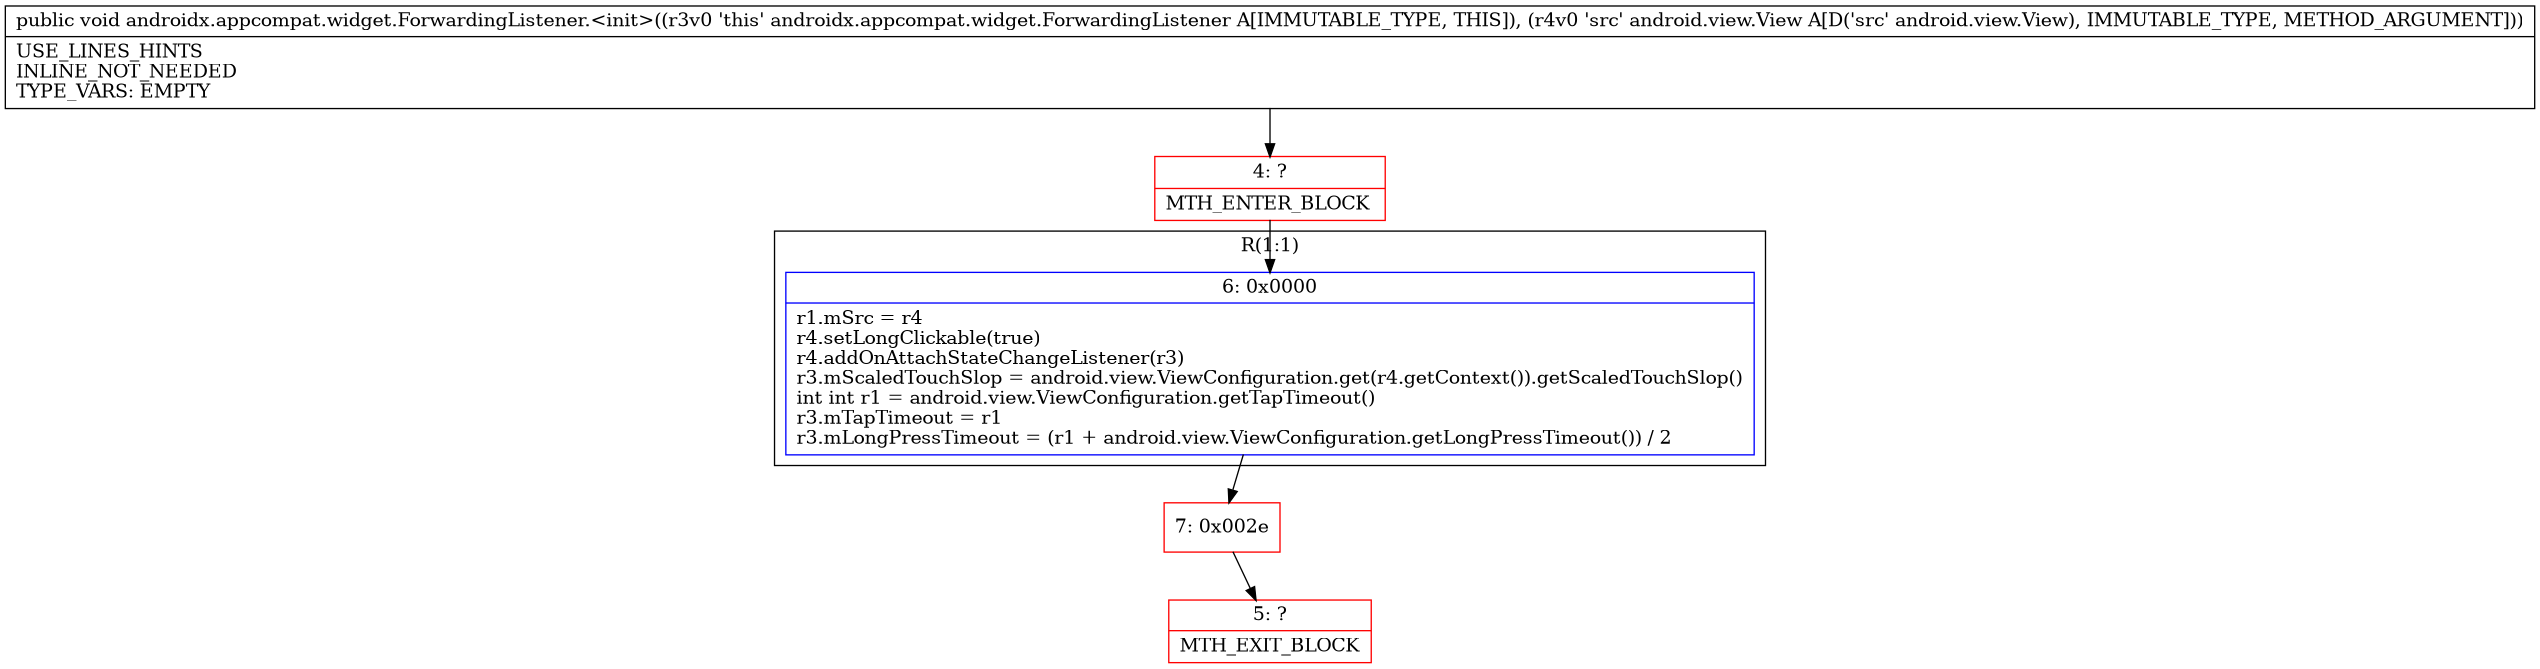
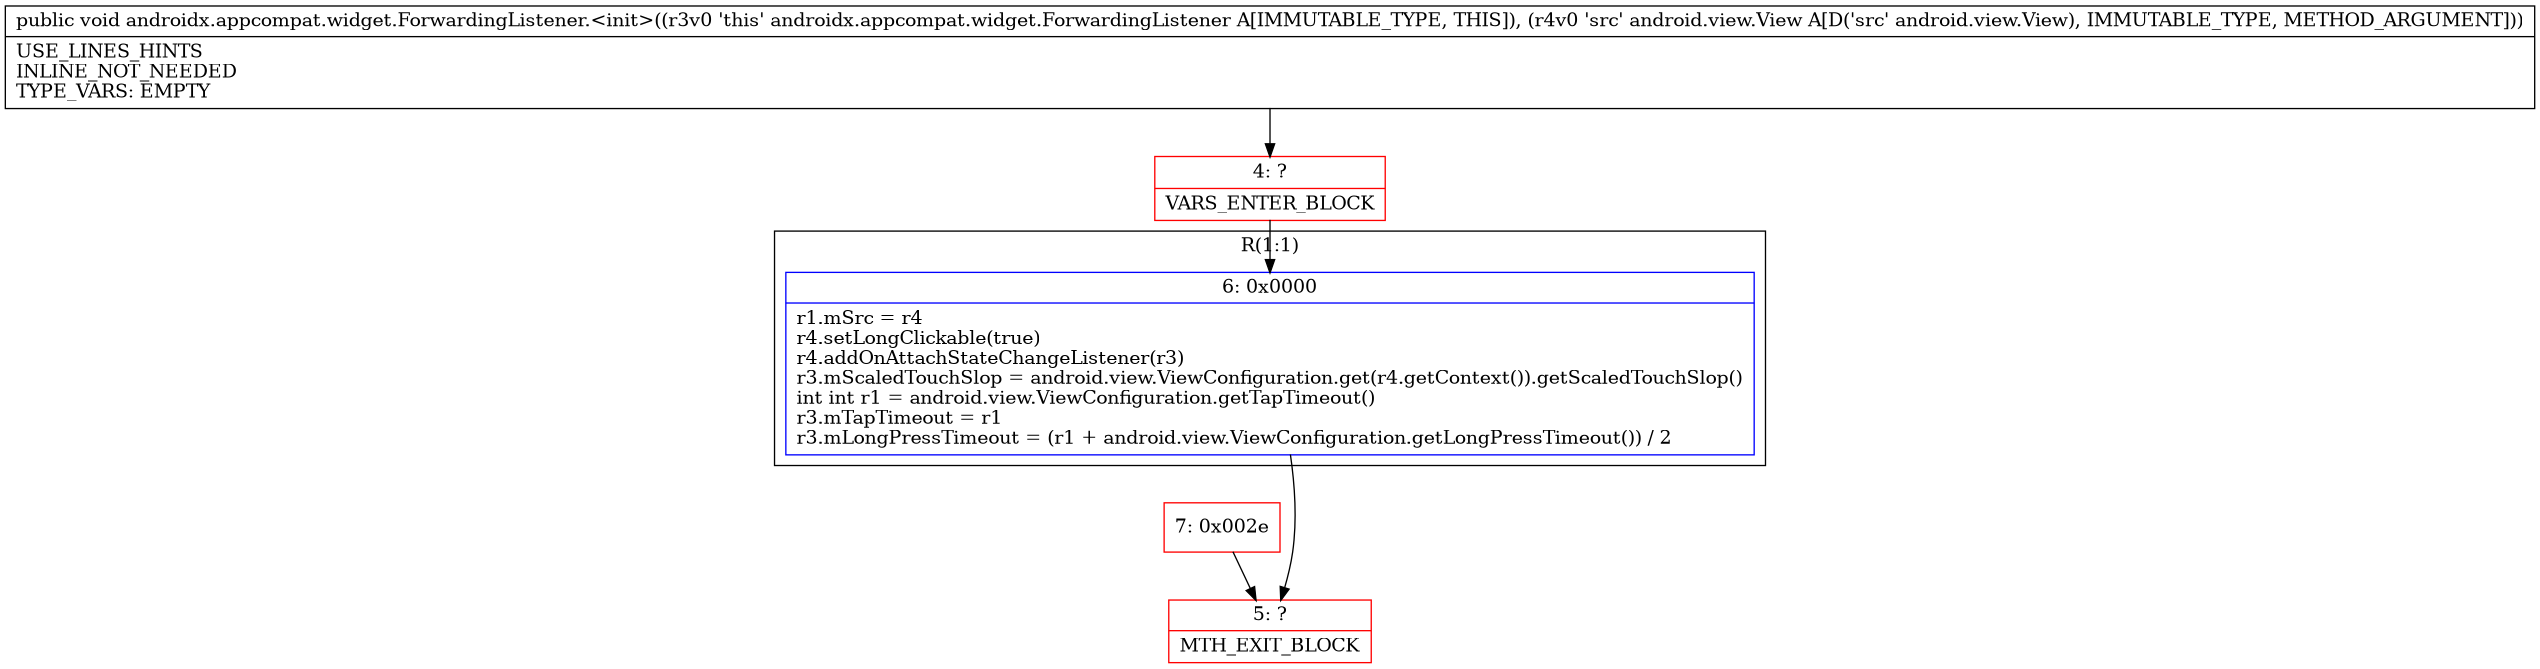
(1268, 204) -> (1270, 204)
(1238, 474) -> (1295, 521)
